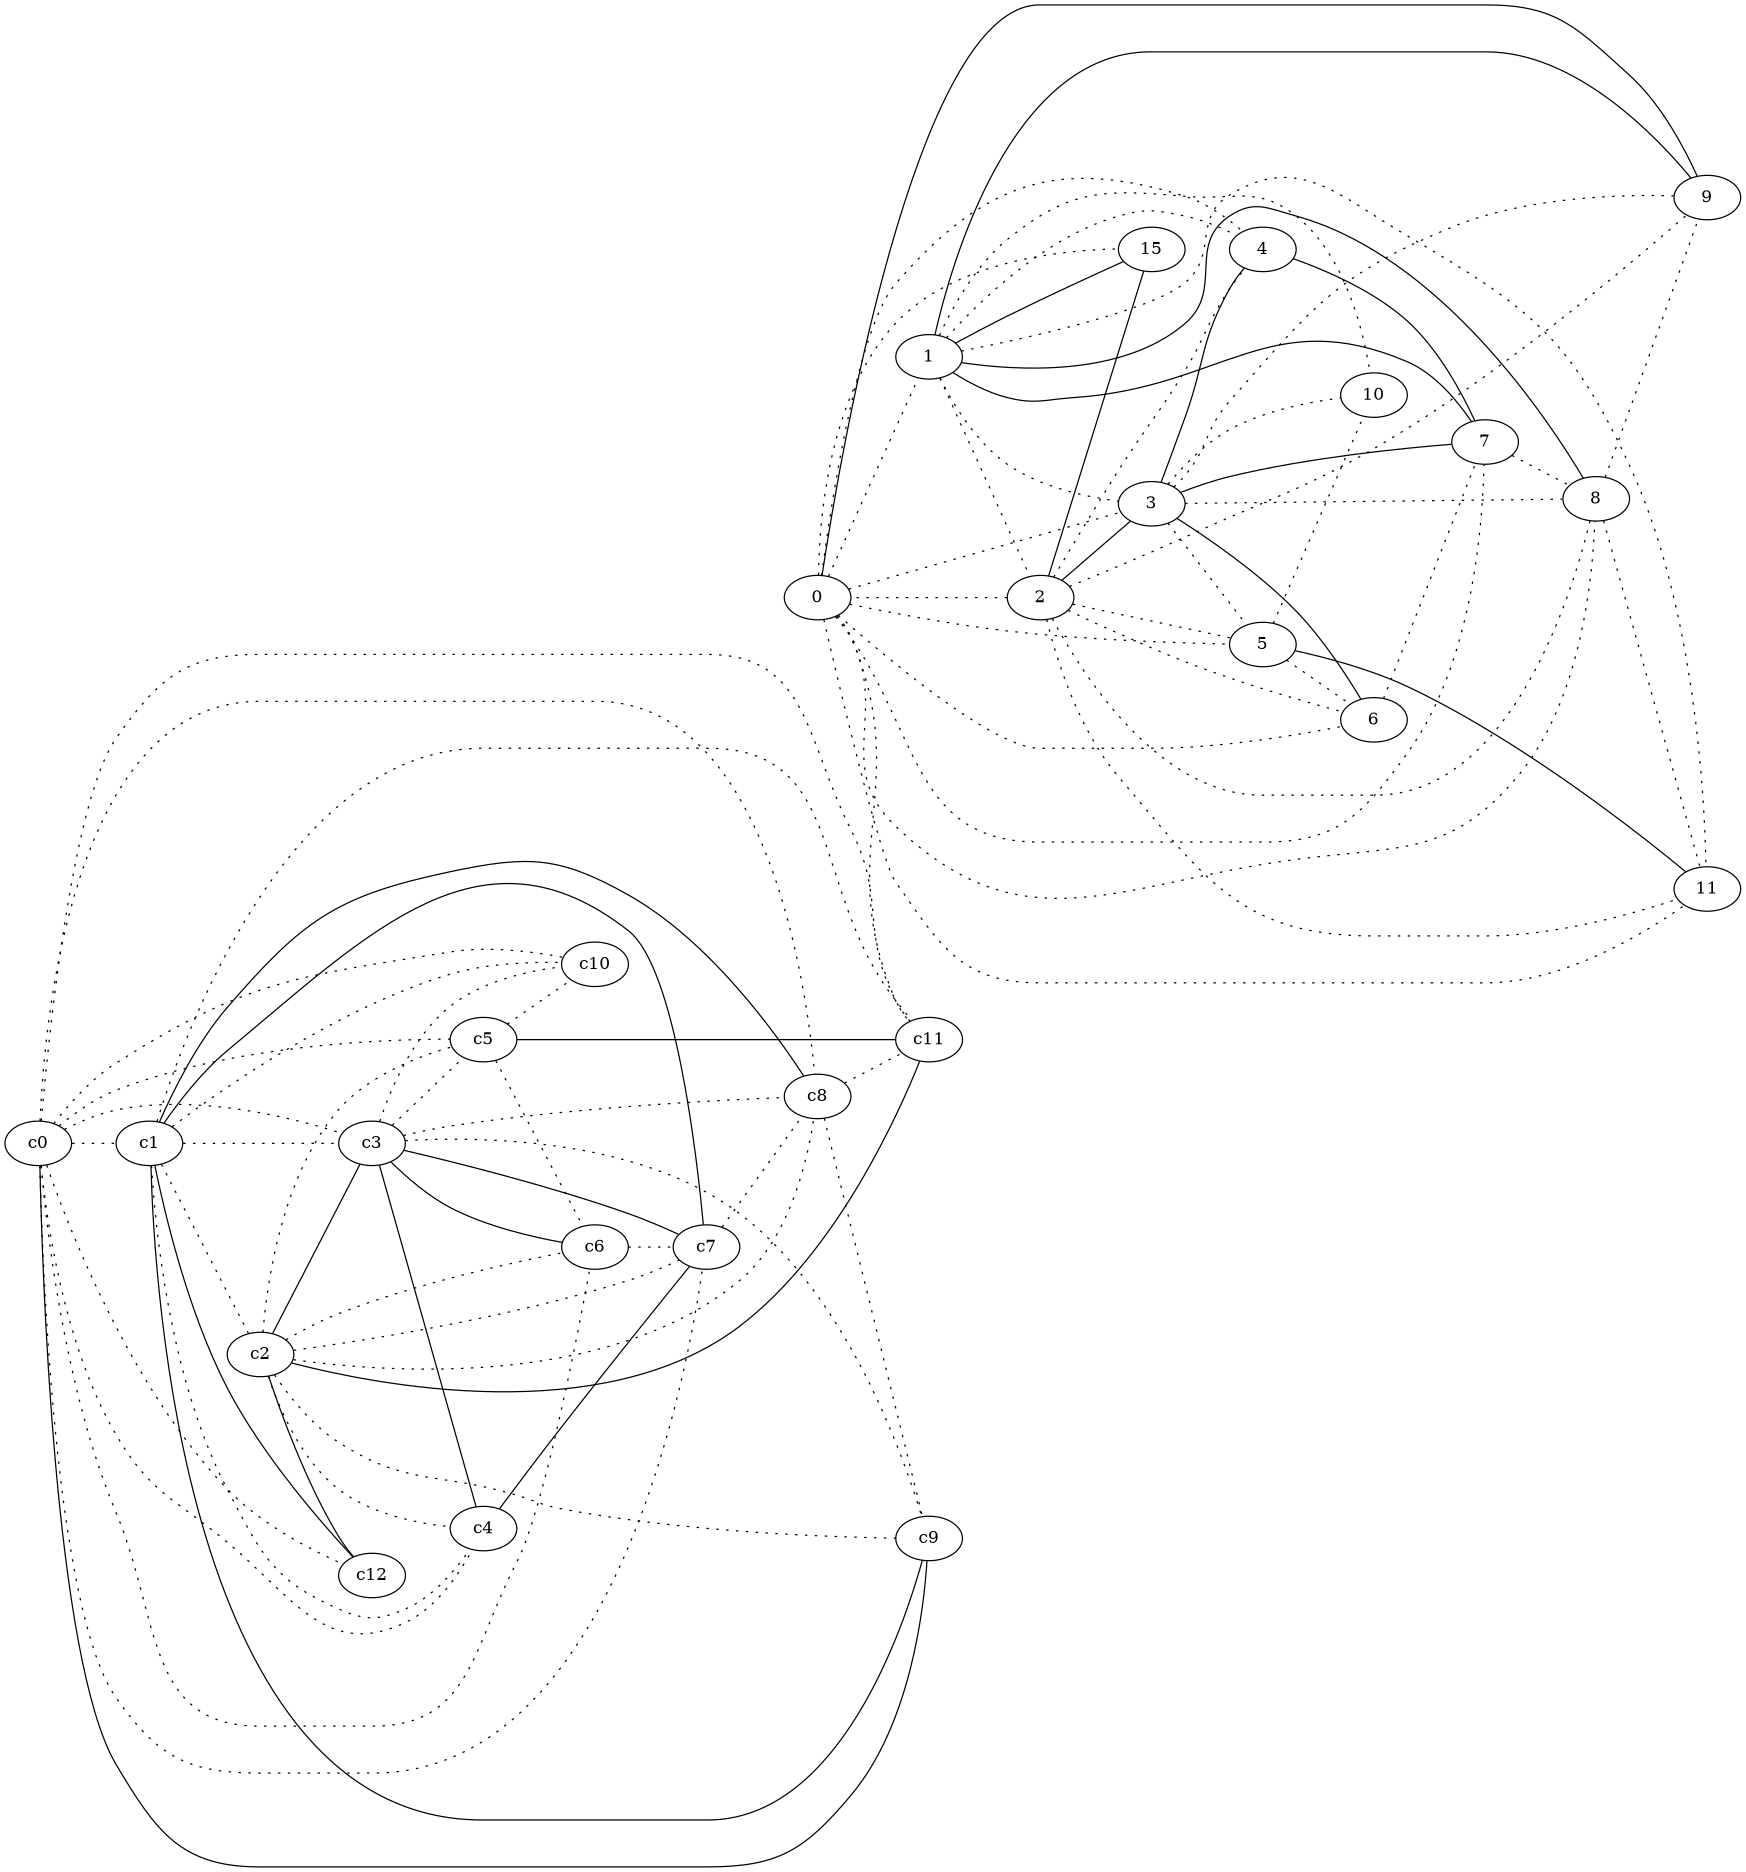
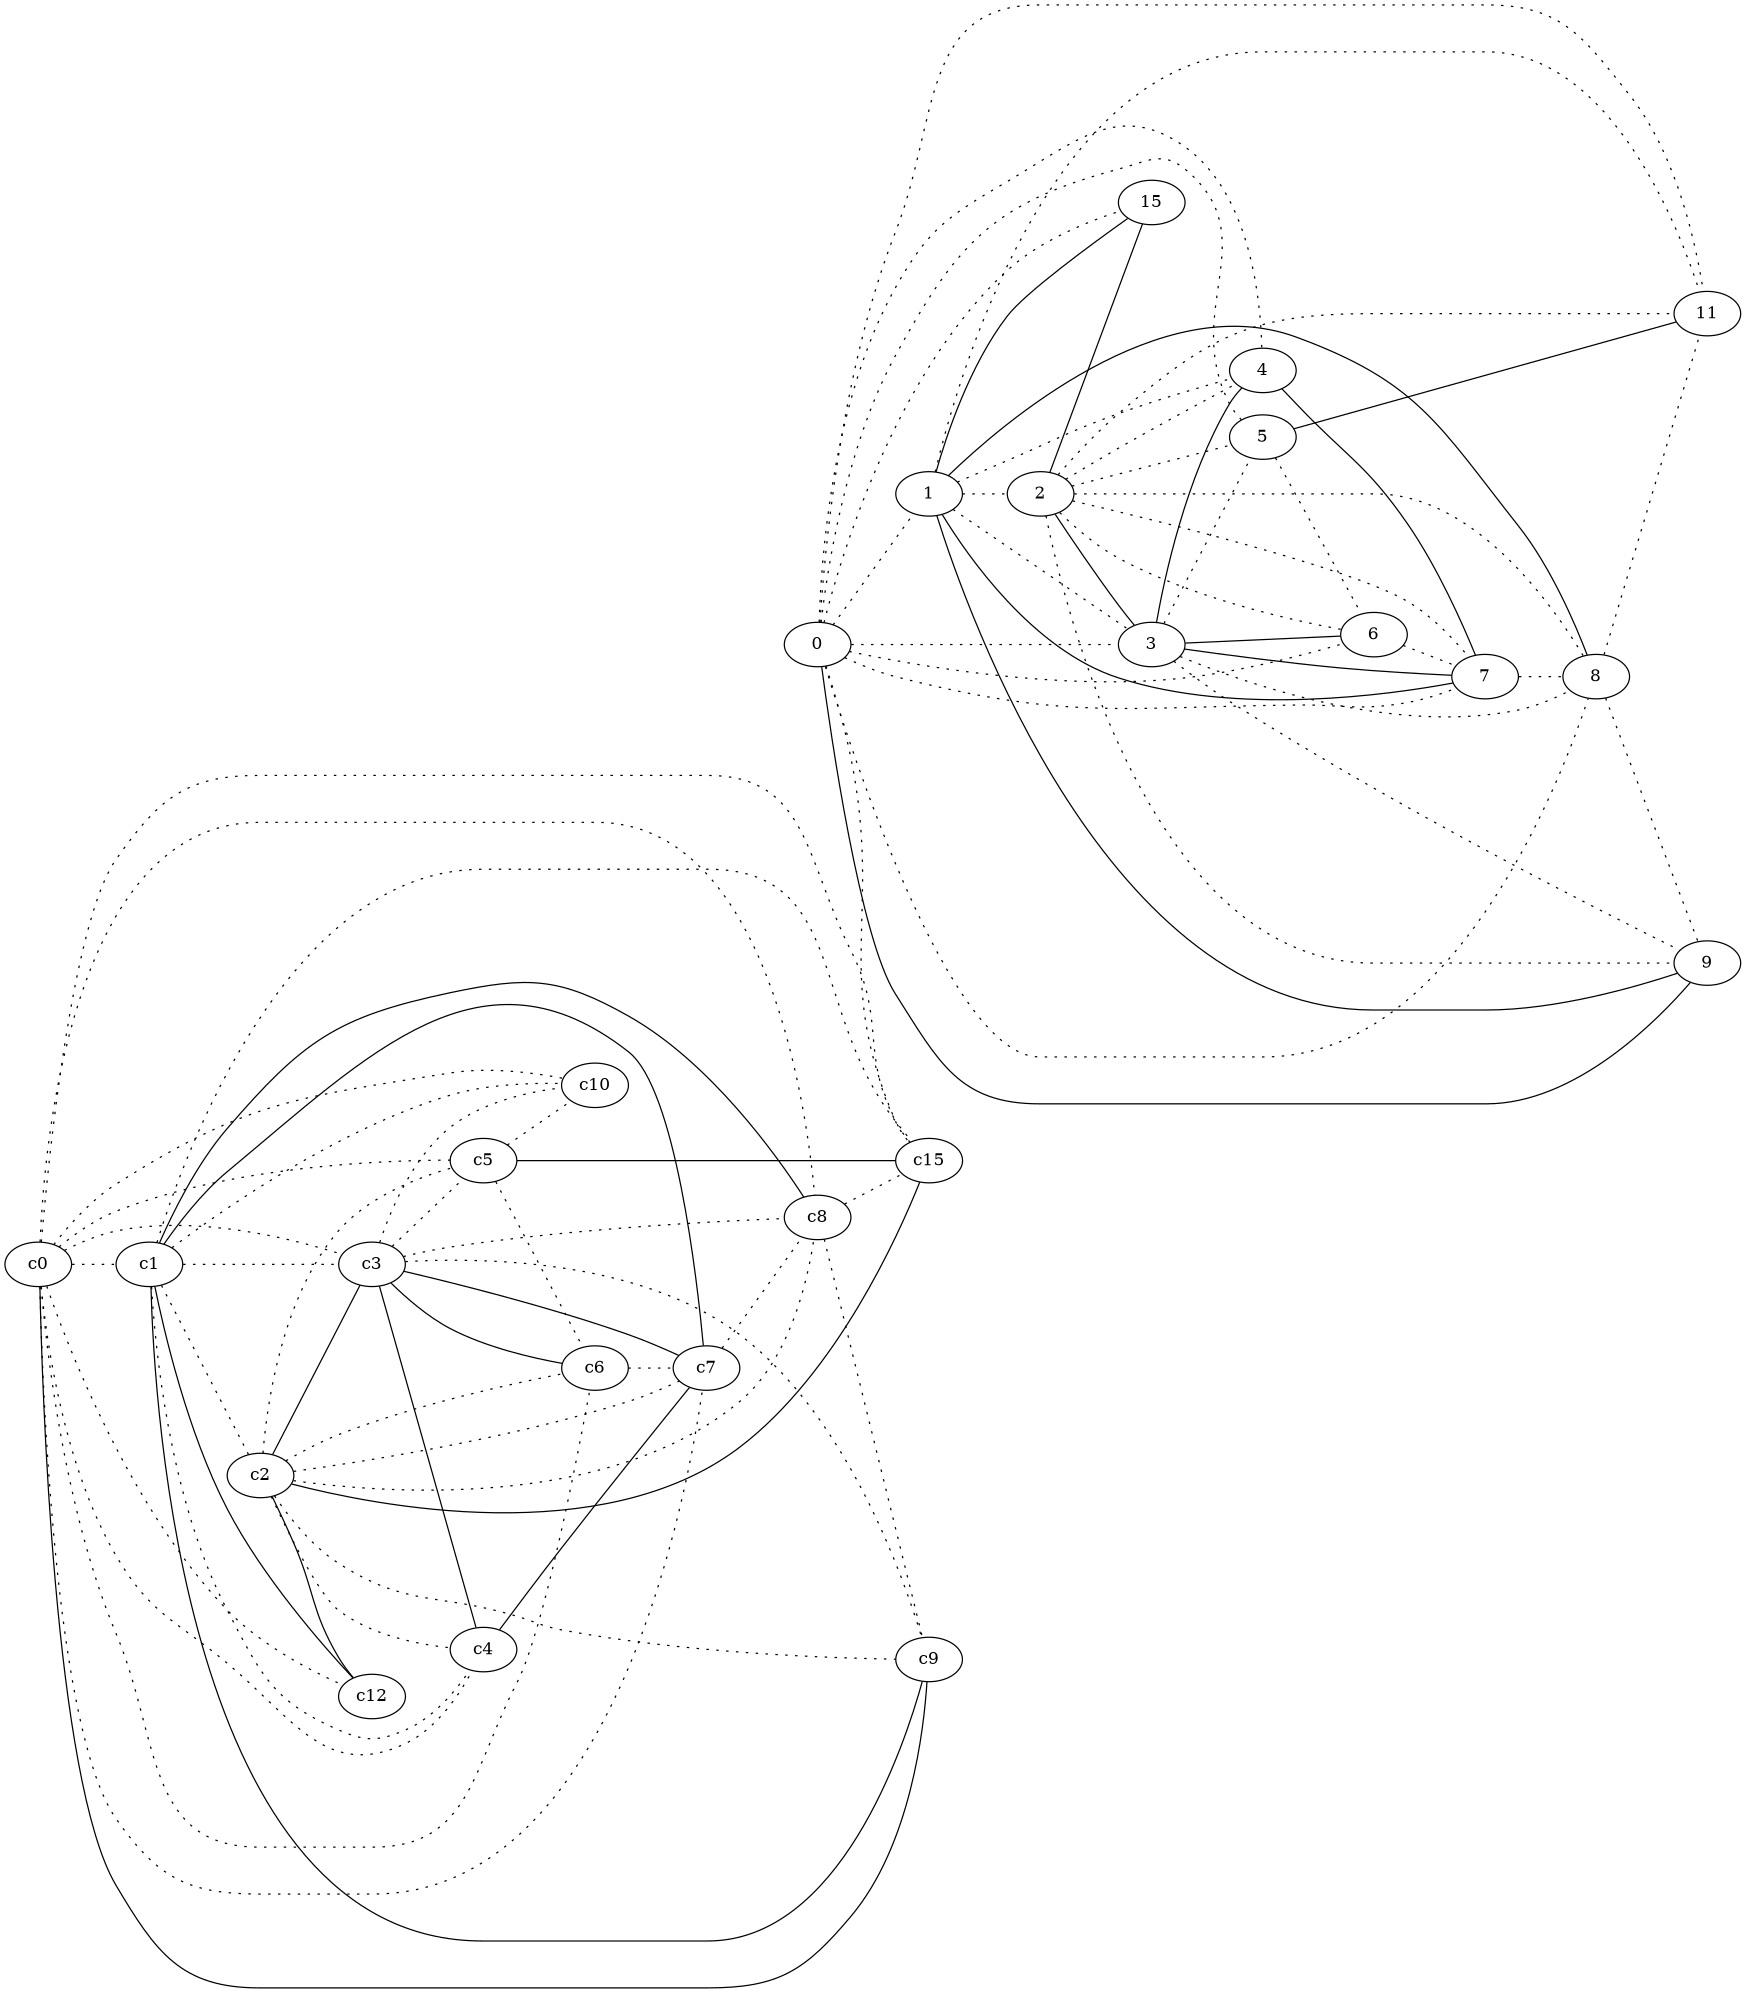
(1374, 395) -> none
(929, 598) -> (1282, 555)
(929, 1040) -> (929, 1161)
